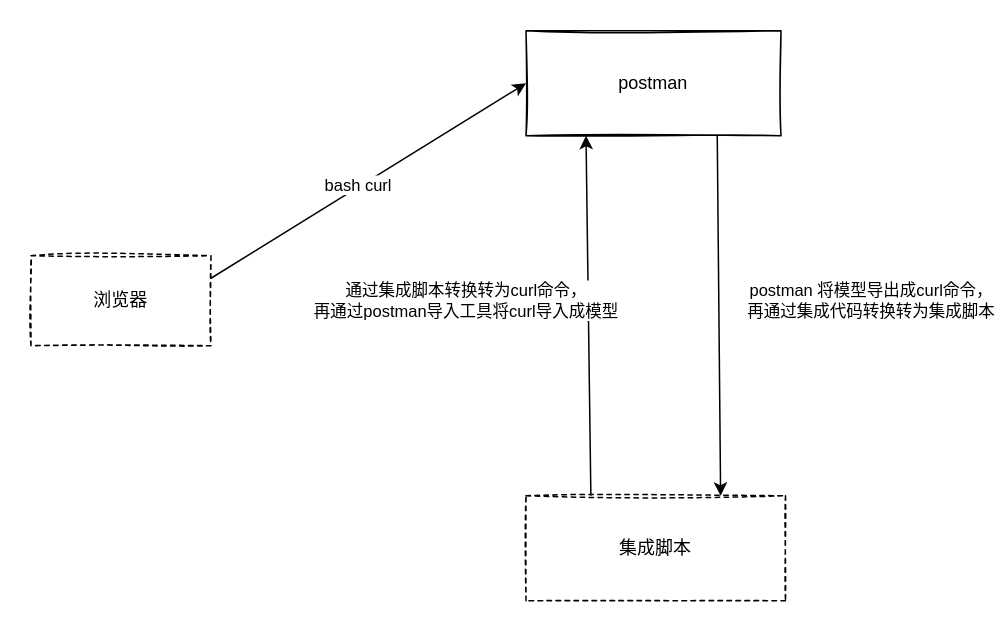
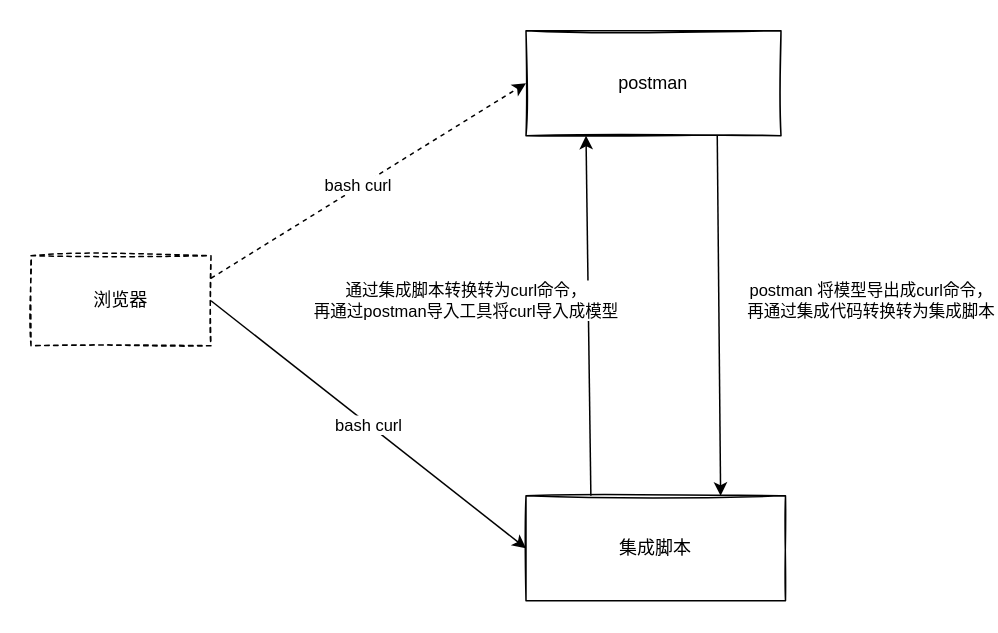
(446, 133) -> (446, 133)
none -> (366, 422)
(656, 548) -> (656, 548)
